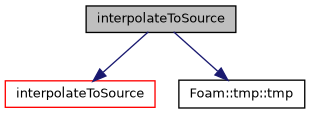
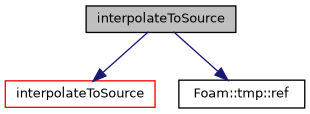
(242, 94) -> (242, 94)
